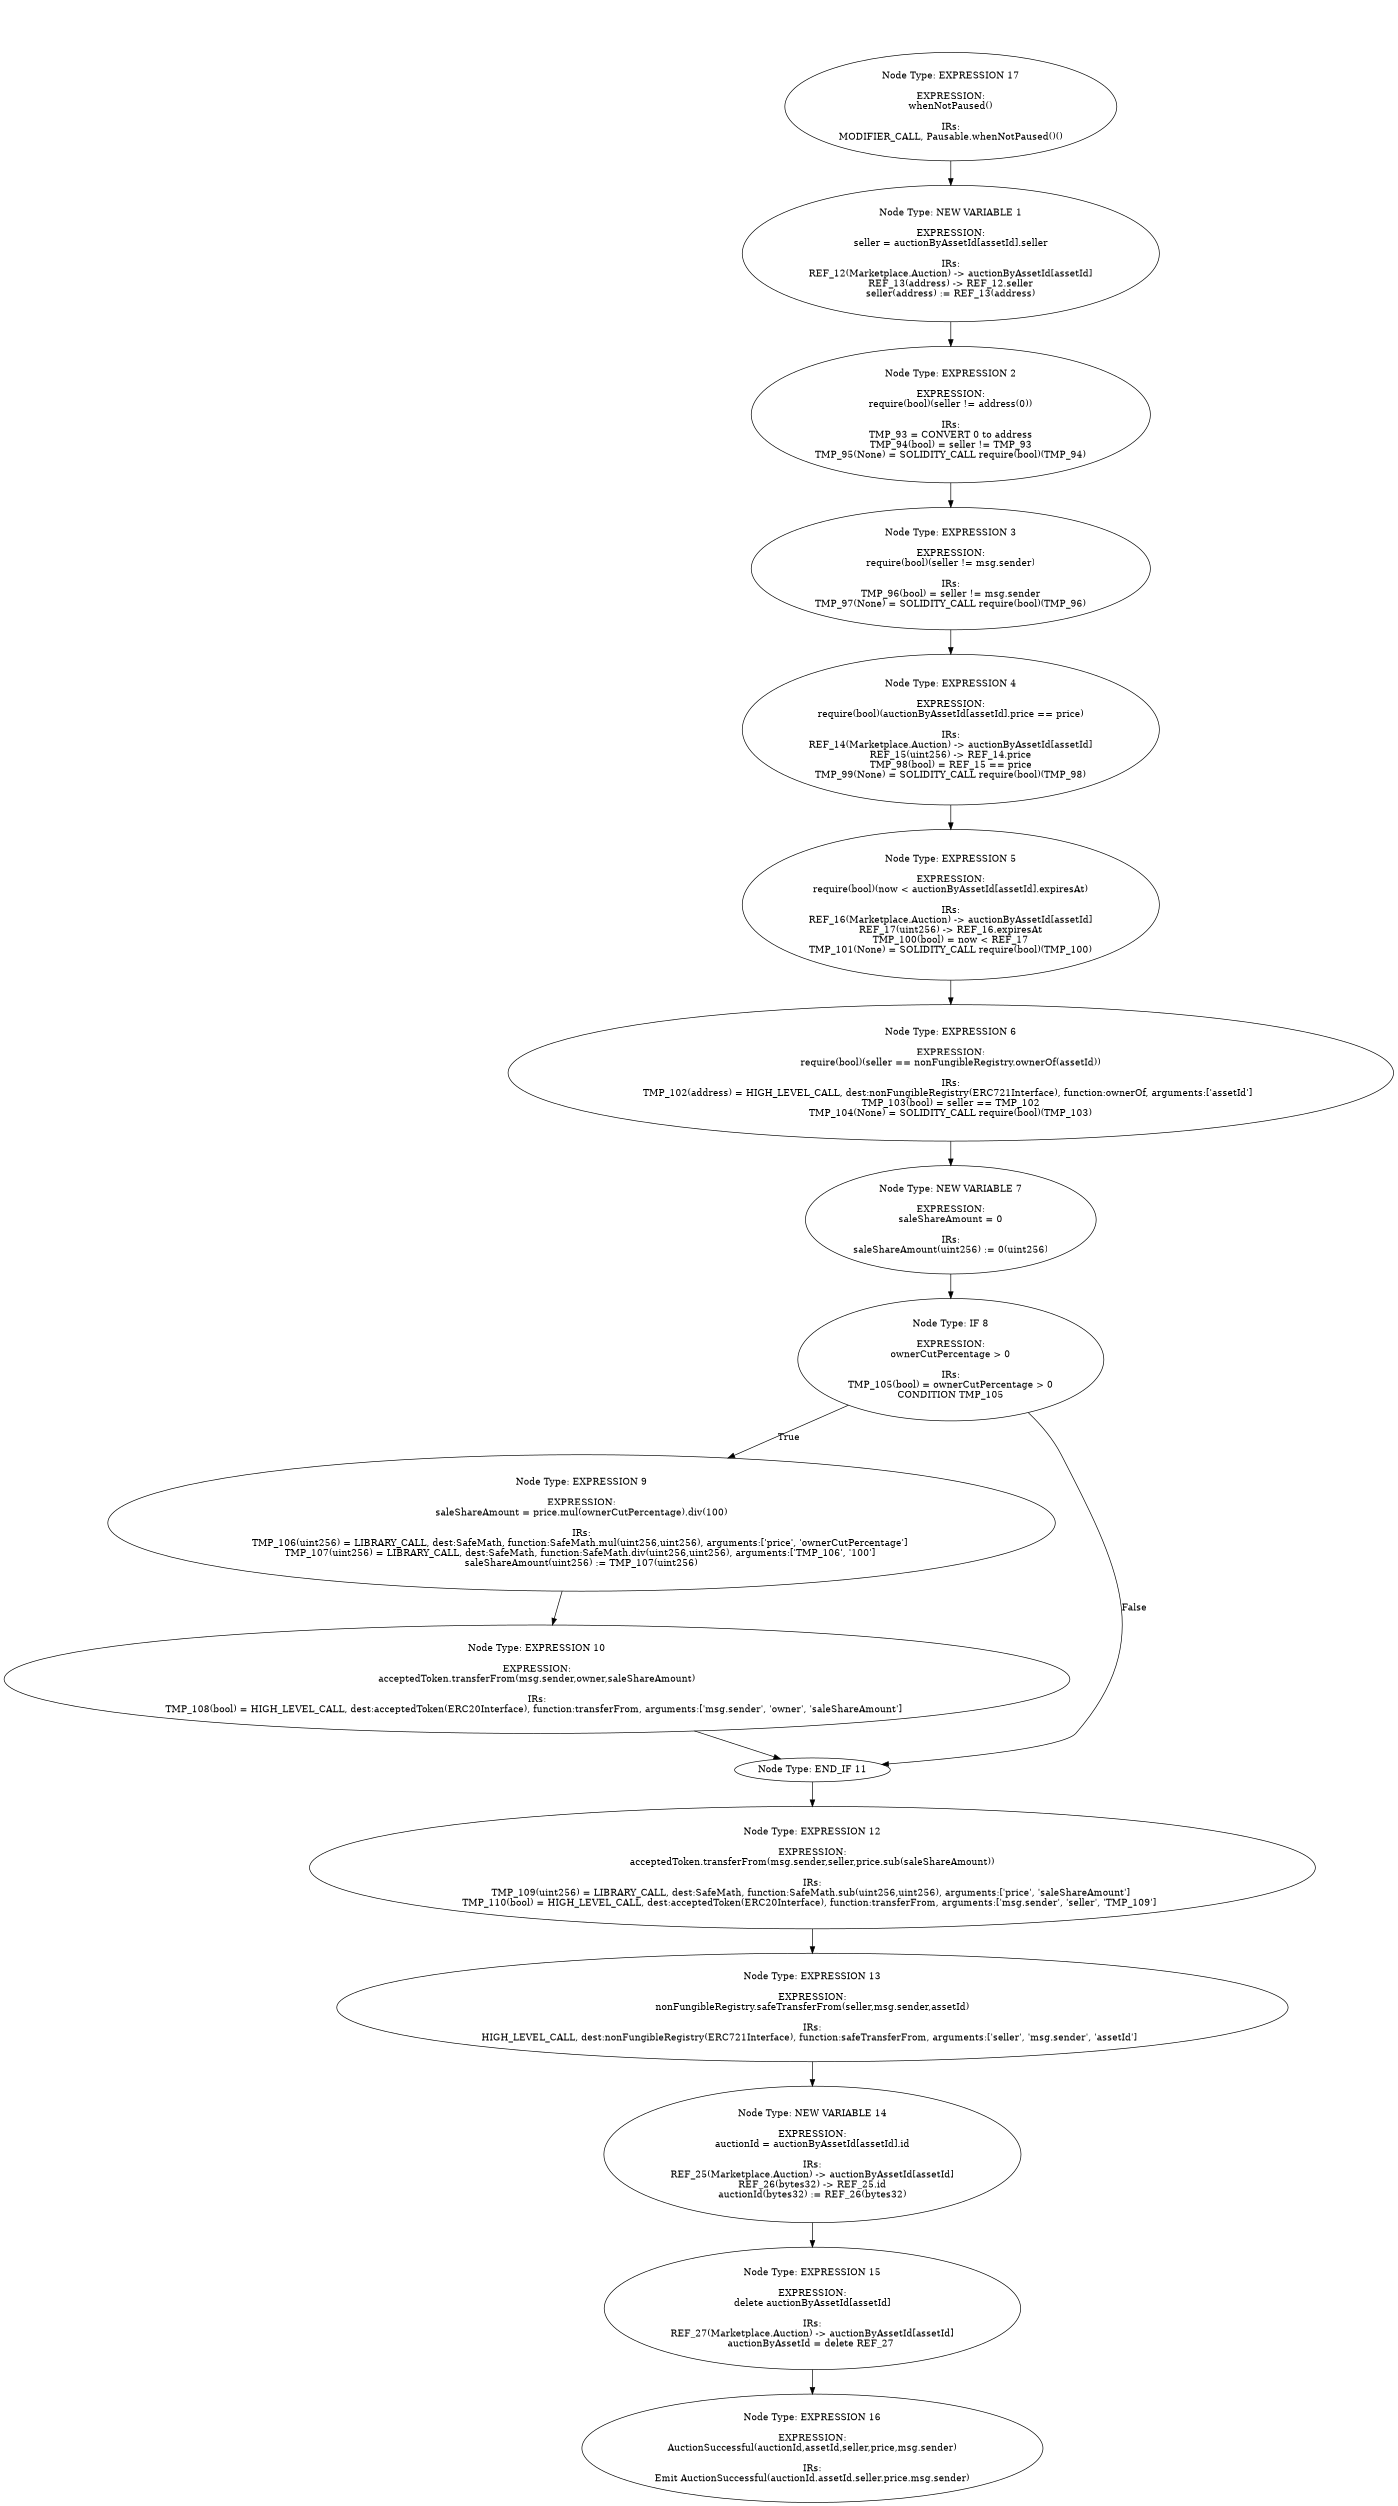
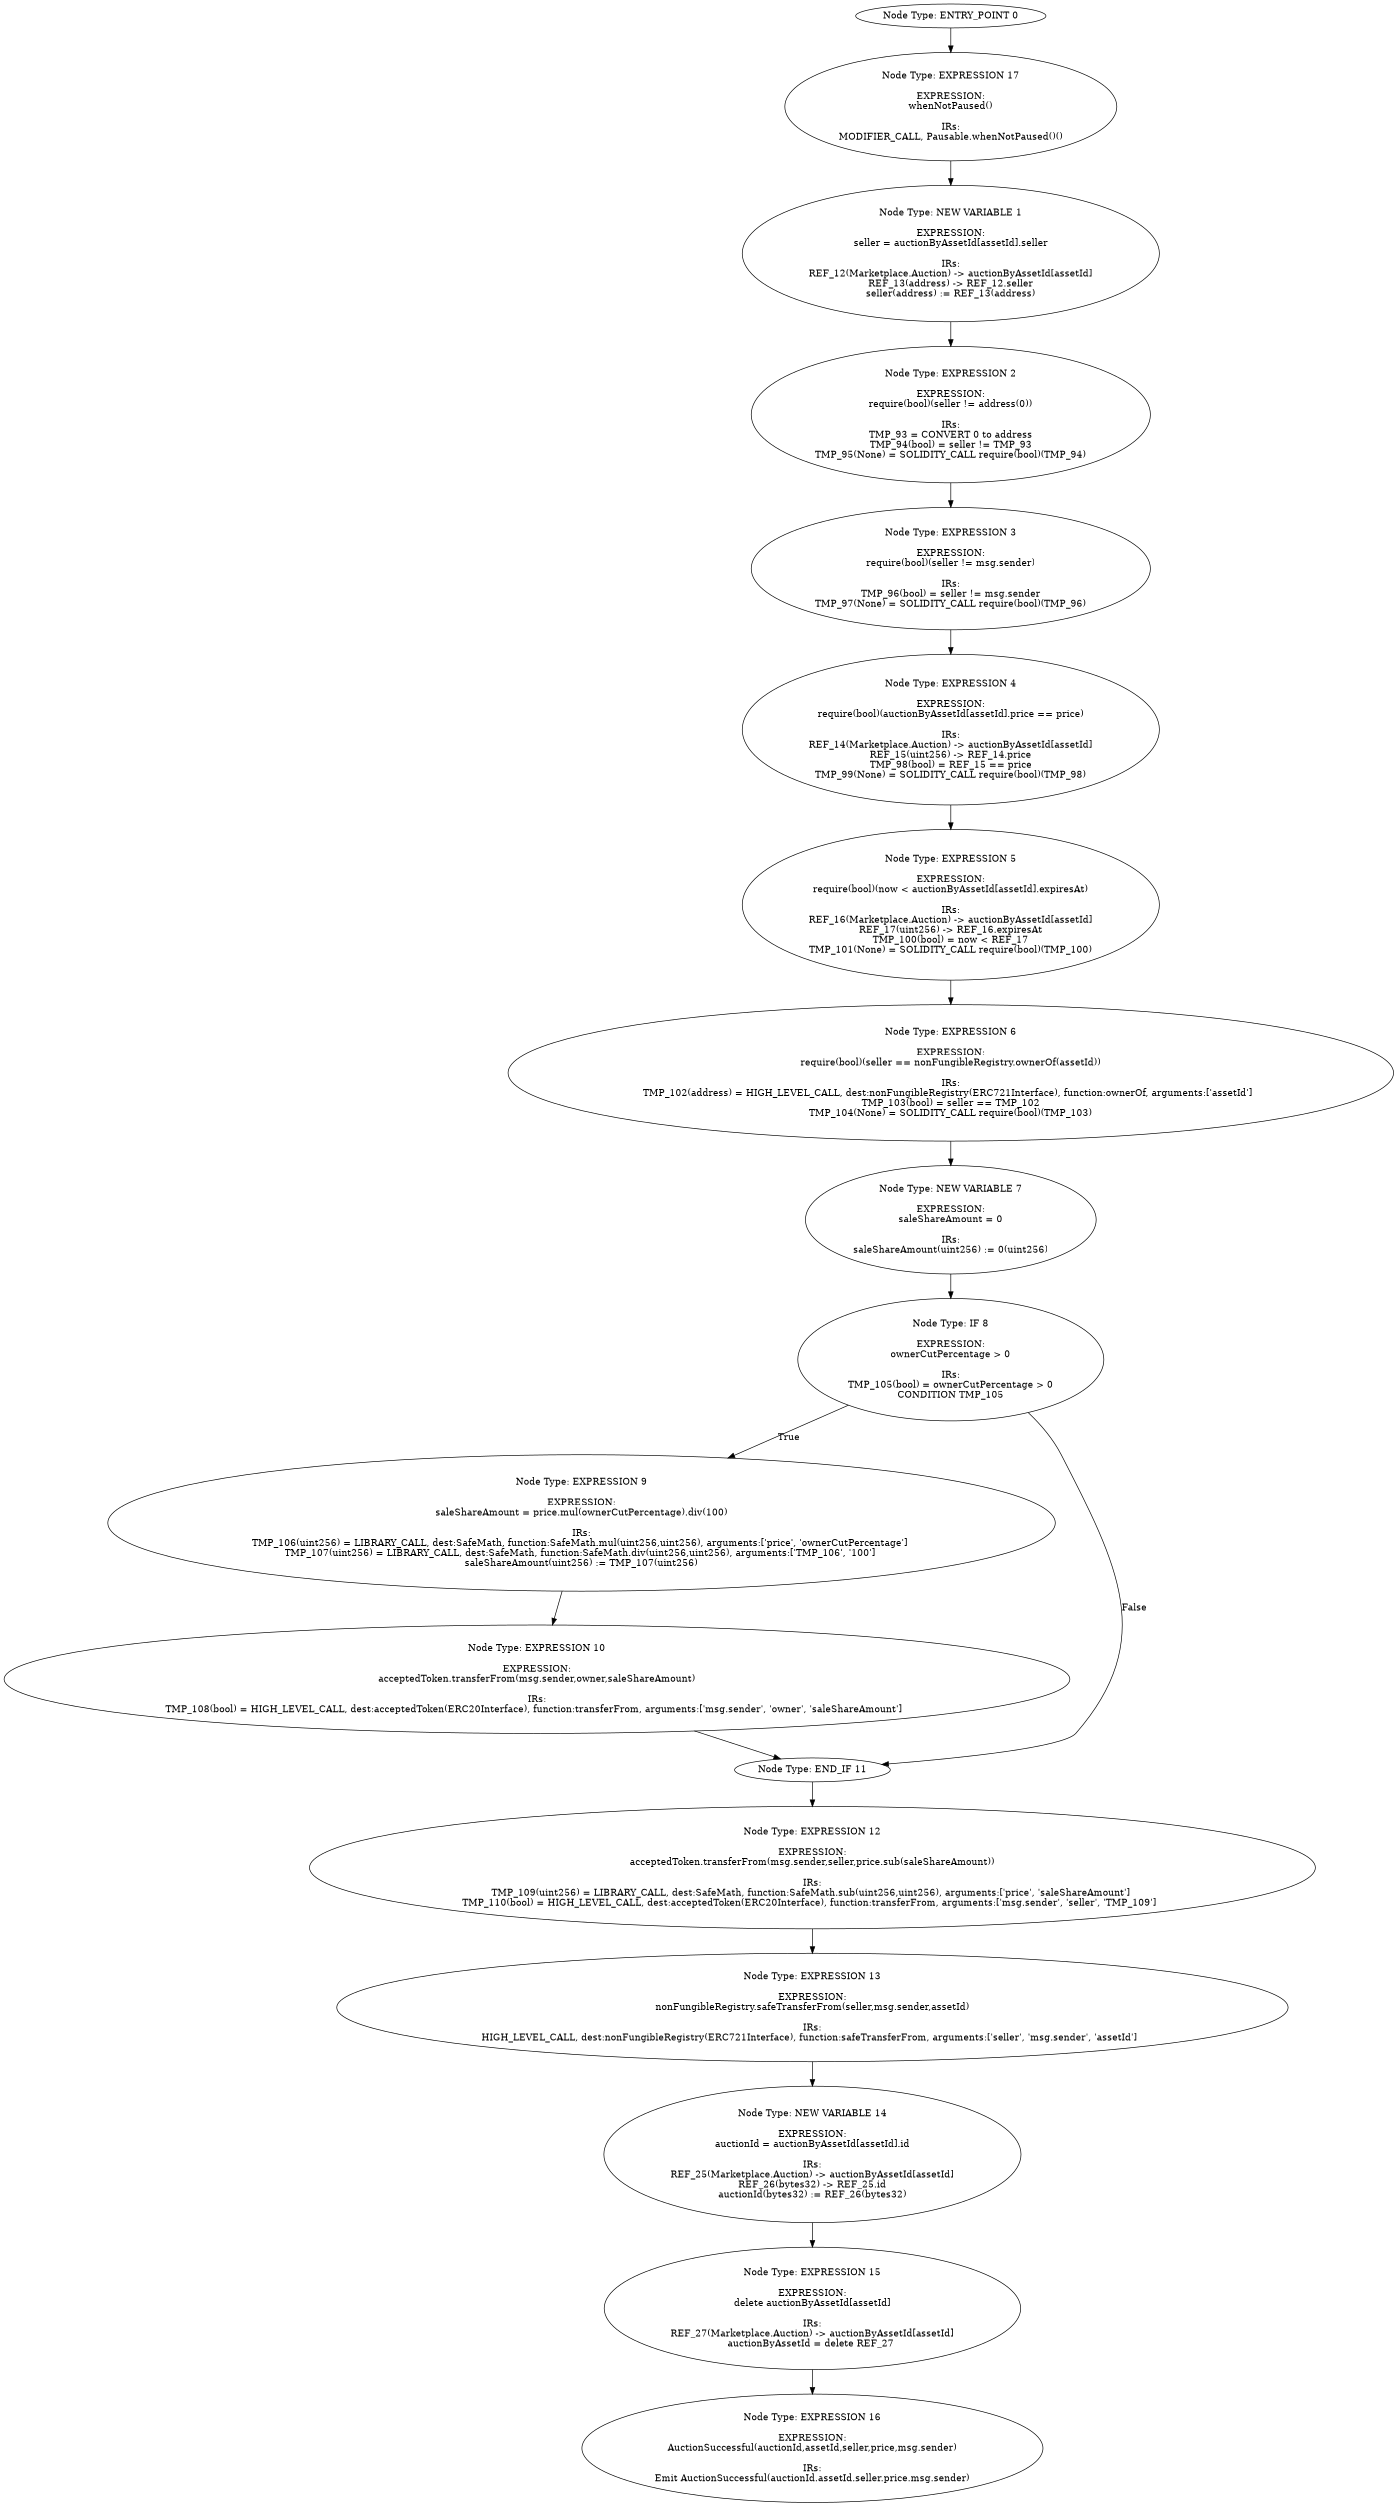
none -> (951, 16)
